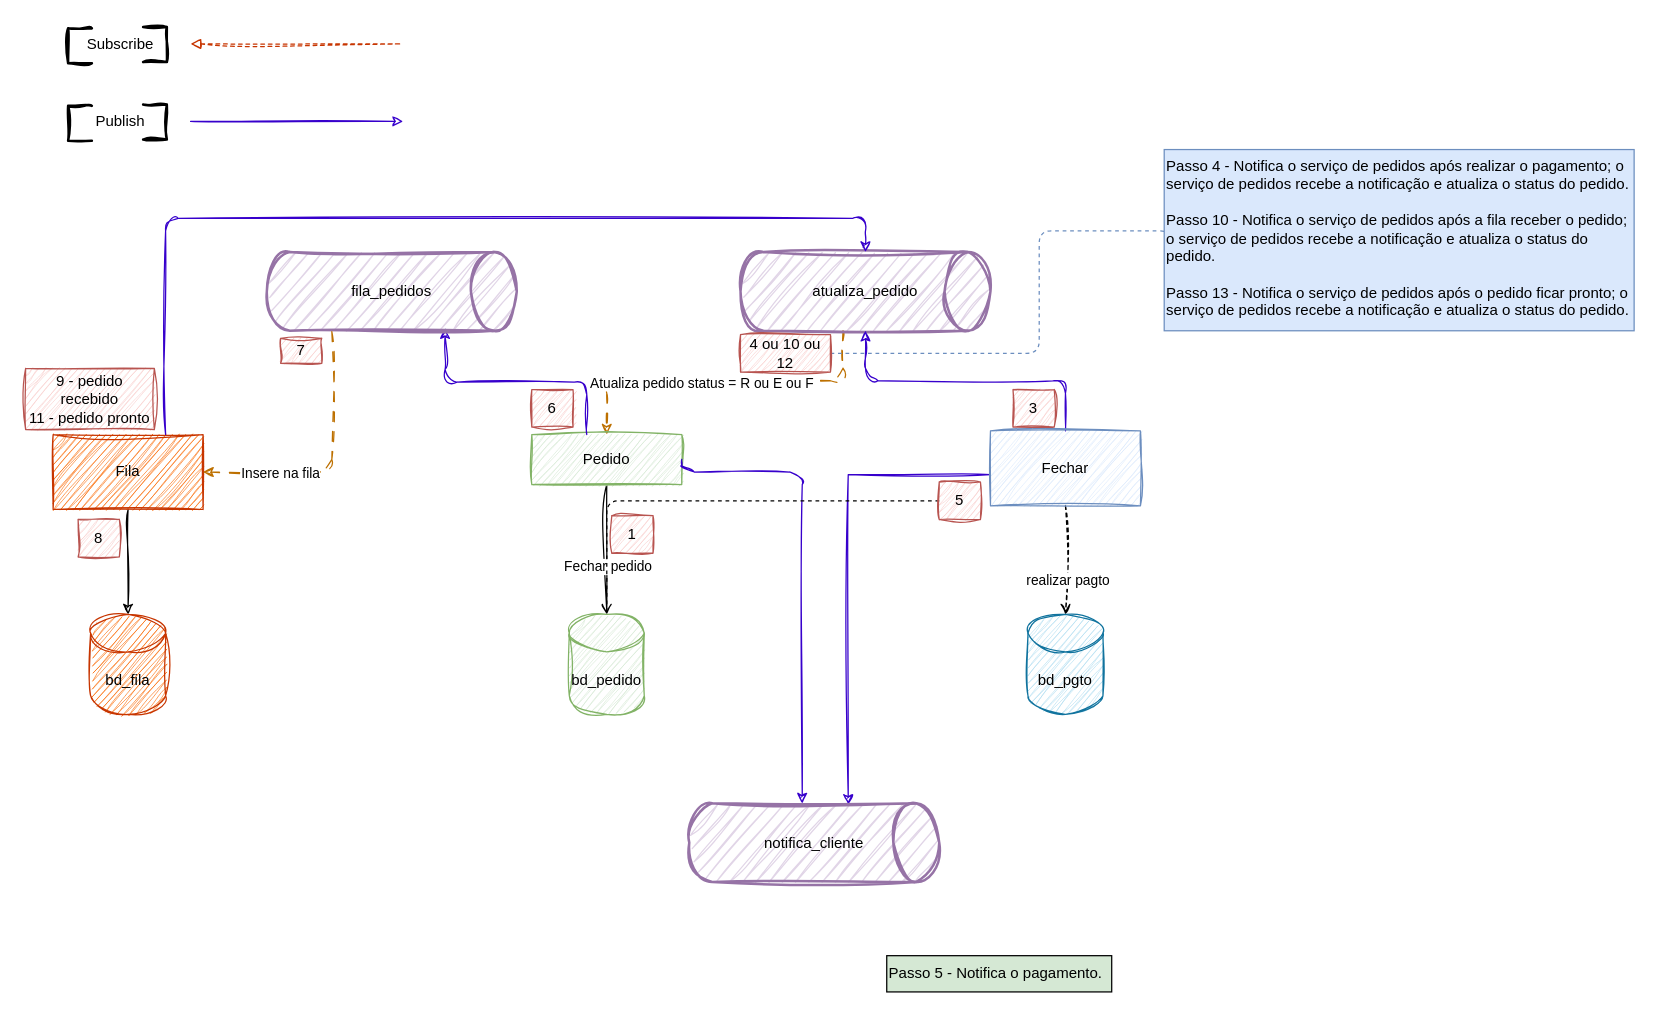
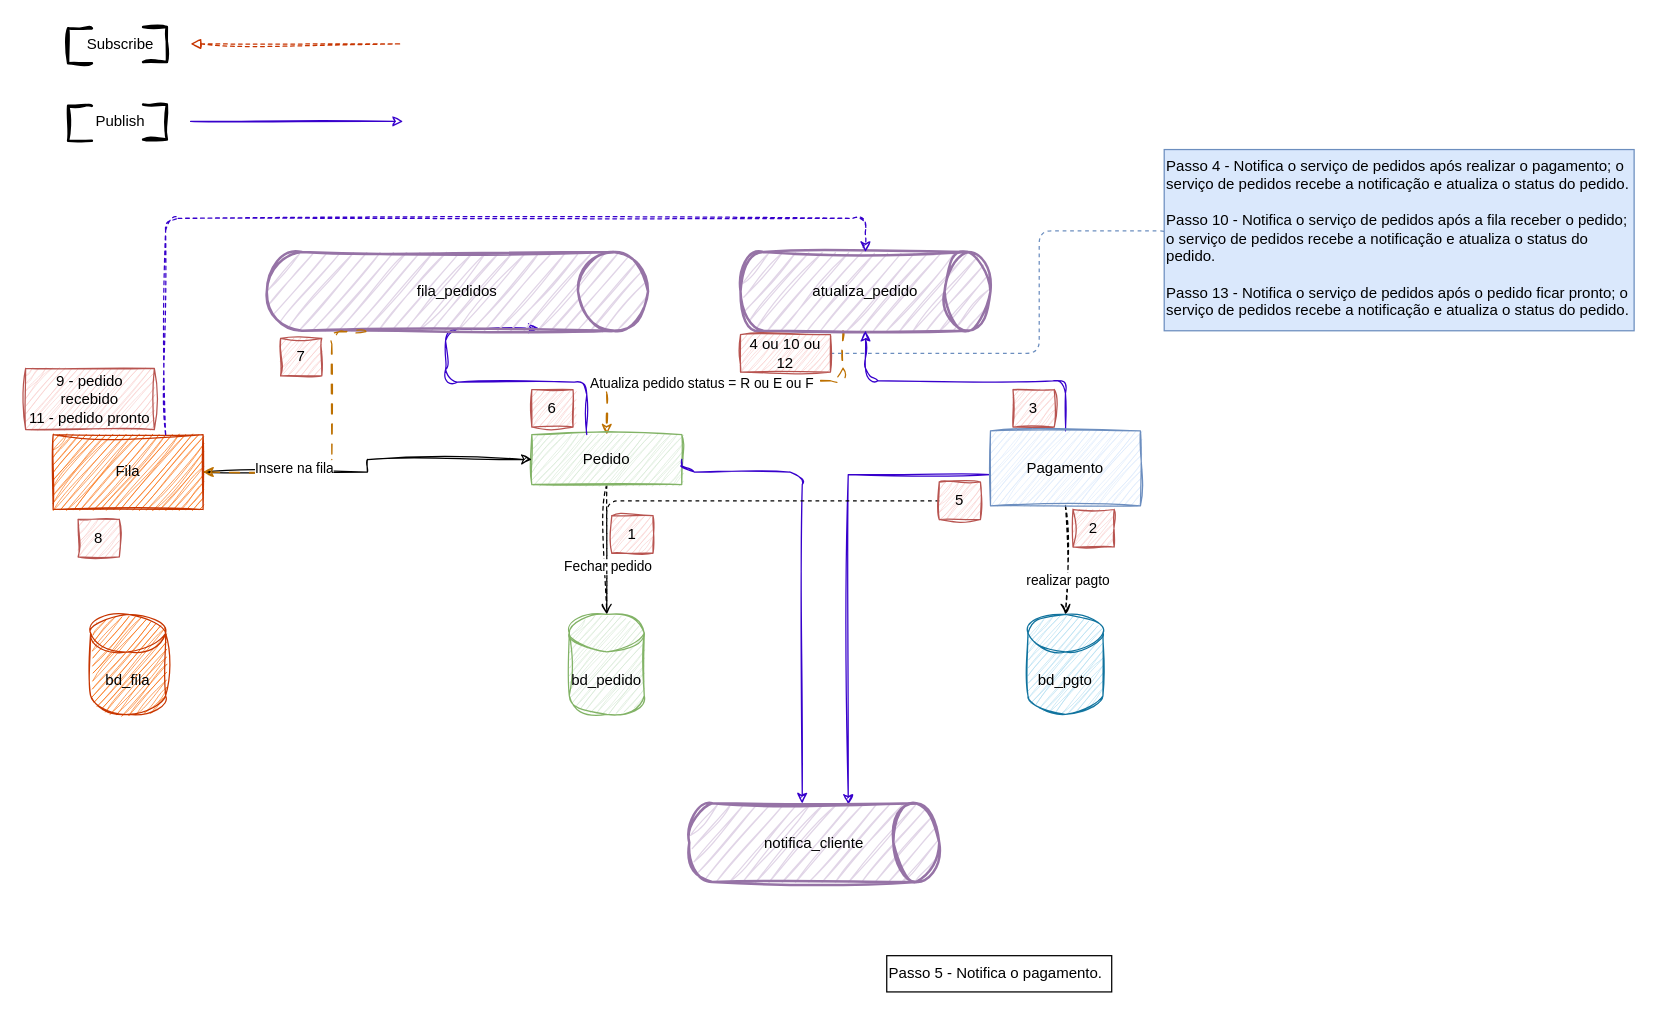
(422, 218) -> (422, 218)
(392, 291) -> (458, 291)
(301, 351) -> (301, 357)
(1066, 468) -> (1066, 468)
(607, 495) -> (607, 495)
none -> (1094, 528)
(128, 558) -> (419, 459)
(999, 974) -> (999, 974)
